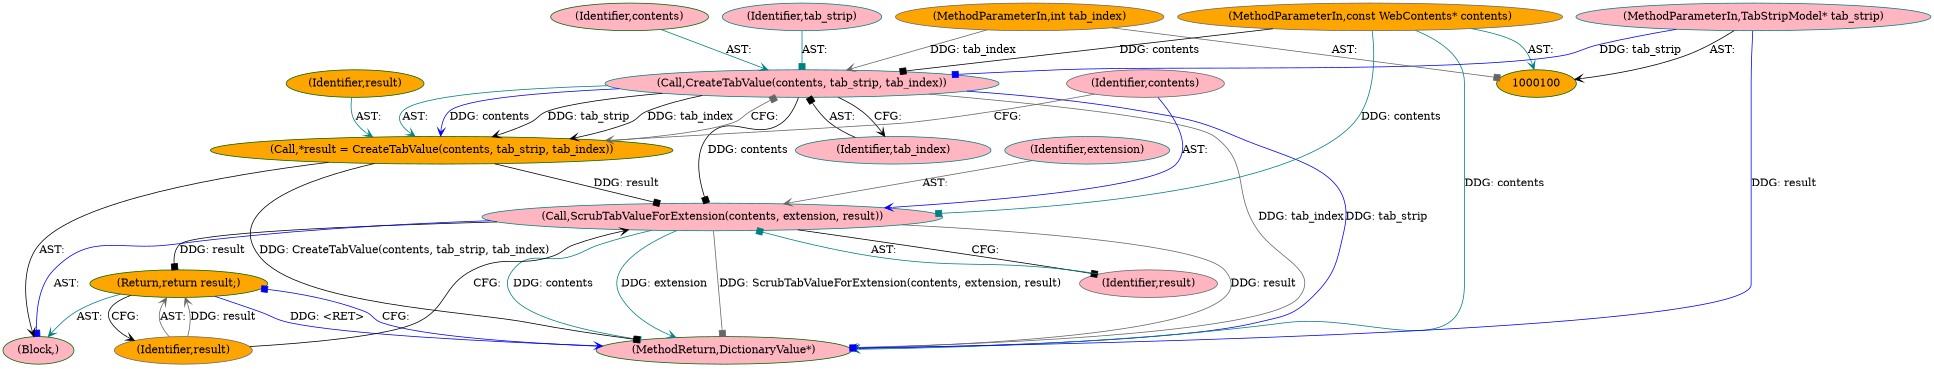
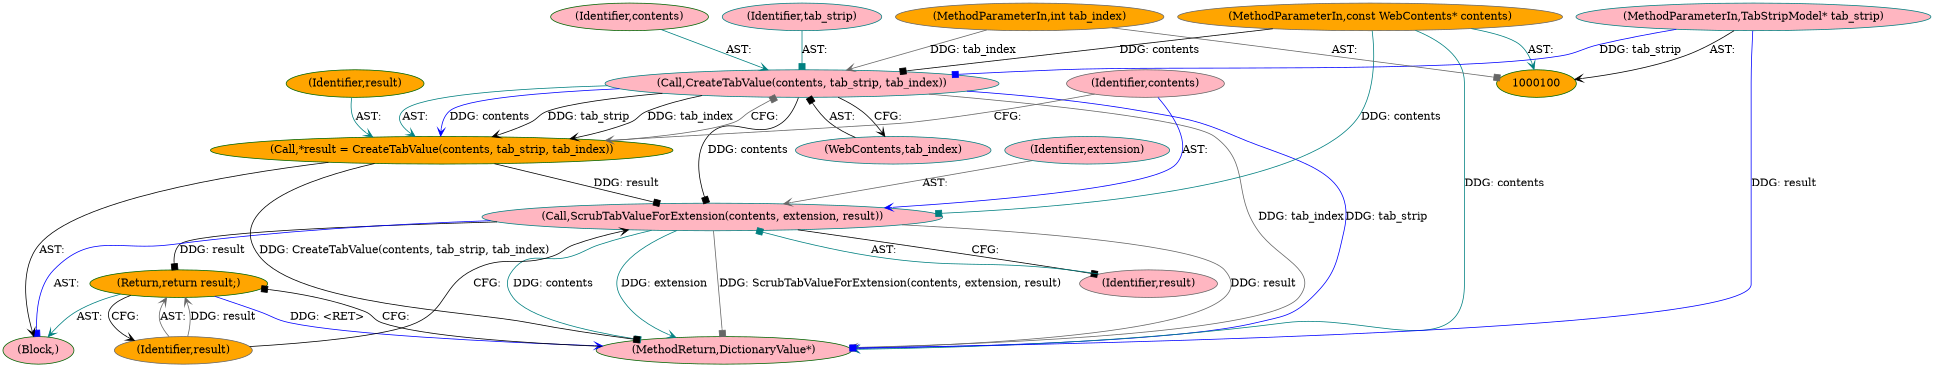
(893, 150) -> (893, 150)
(424, 332) -> (424, 332)
